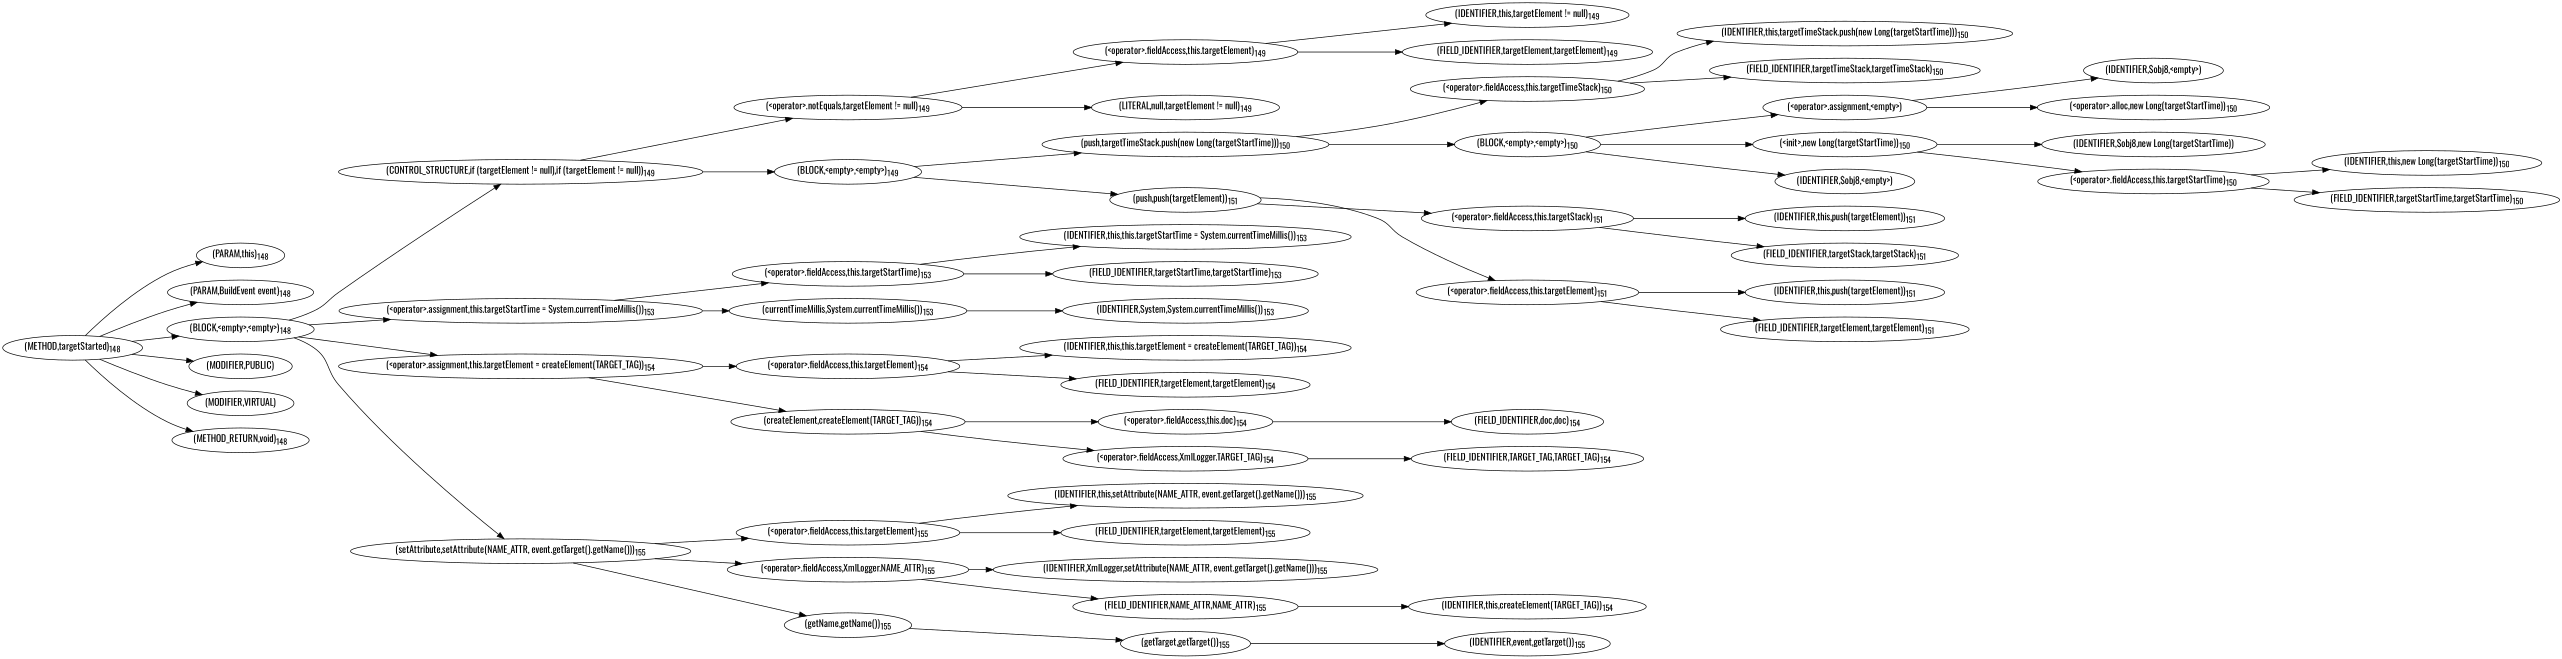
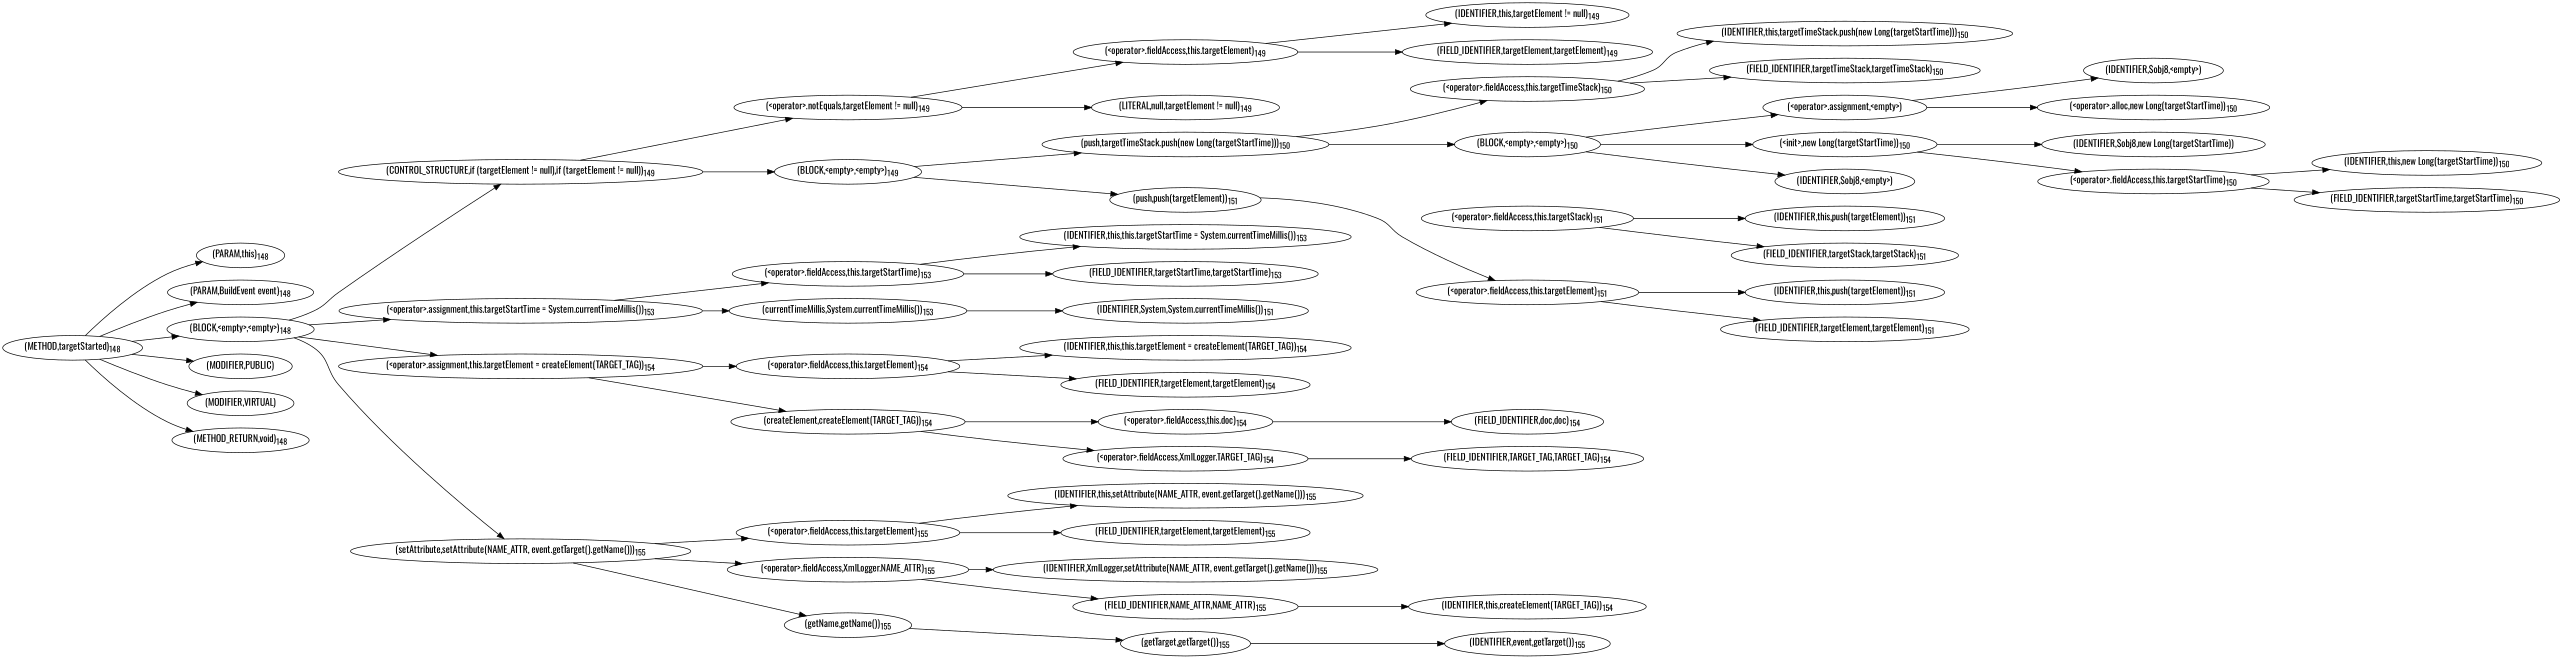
(1316, 207) -> none
(1269, 310) -> (1269, 310)
